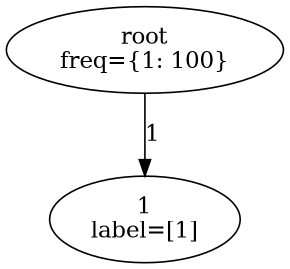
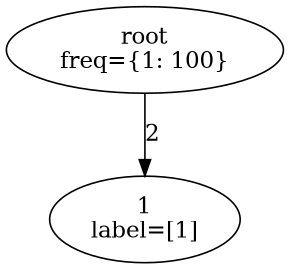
(153, 135) -> (153, 135)
